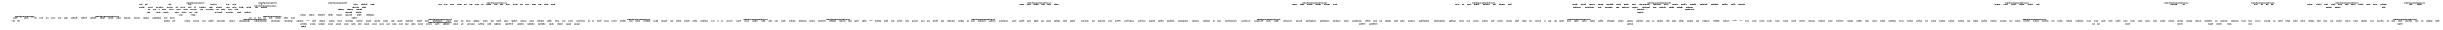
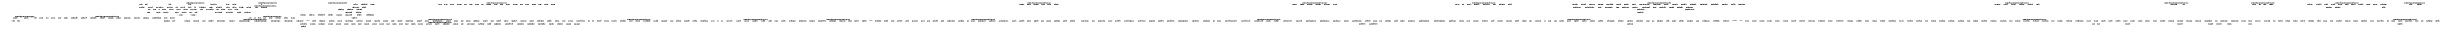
(2272, 4) -> (2271, 4)
